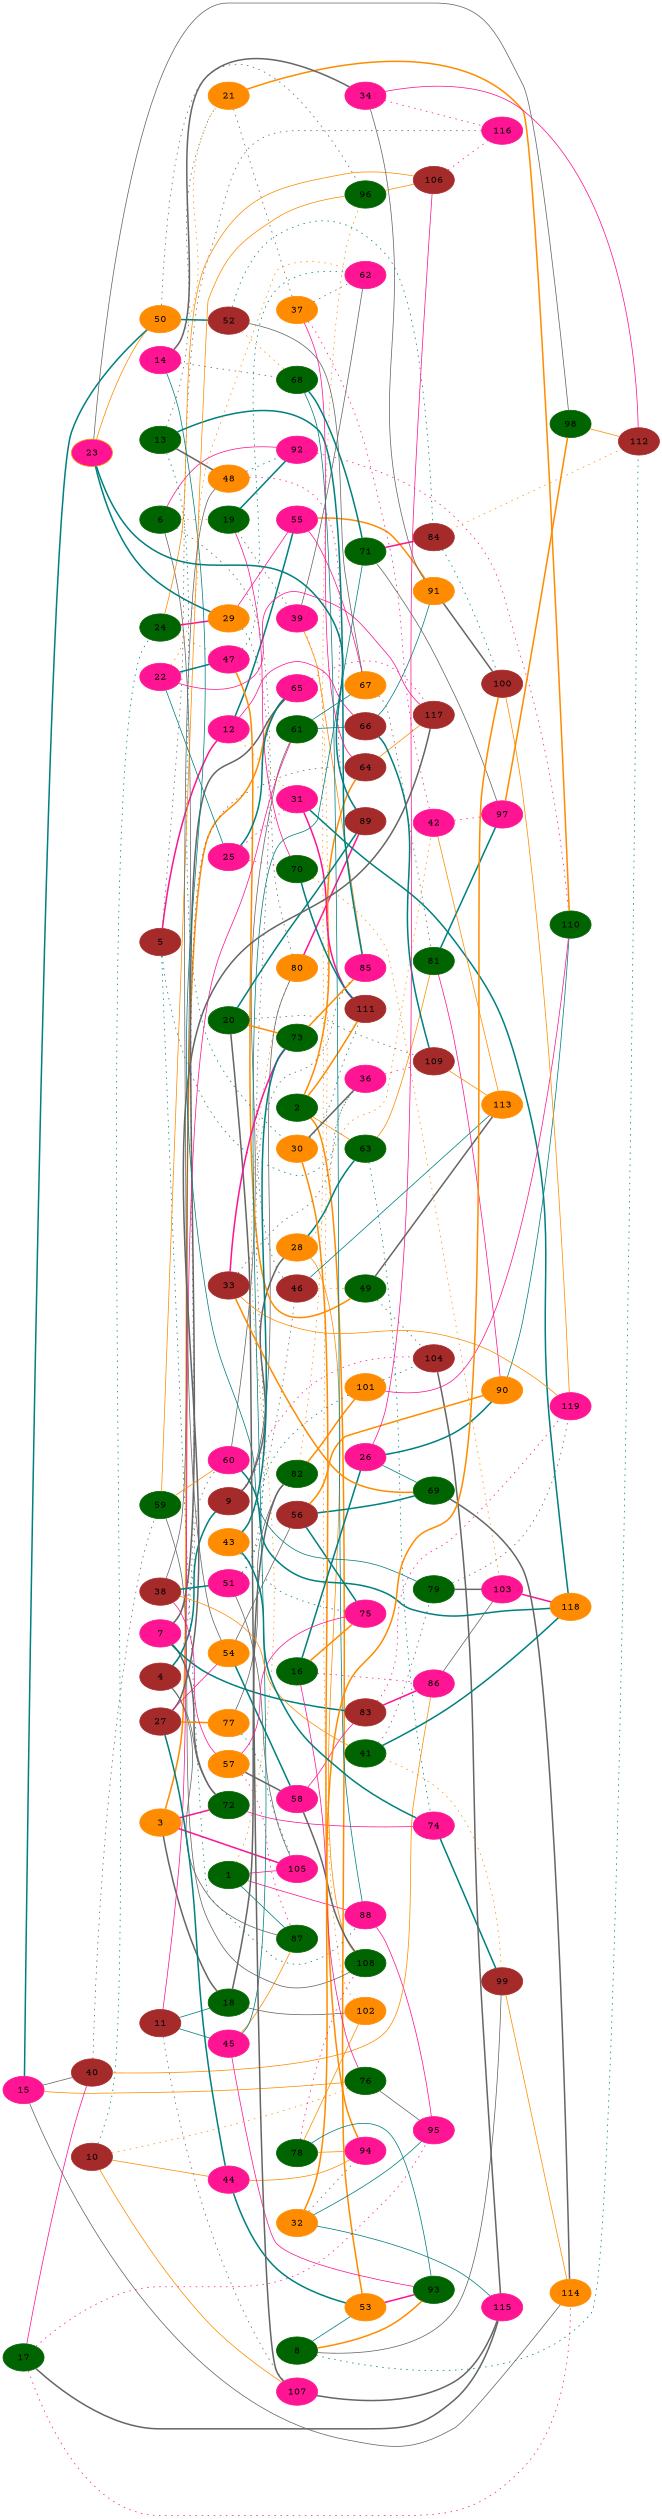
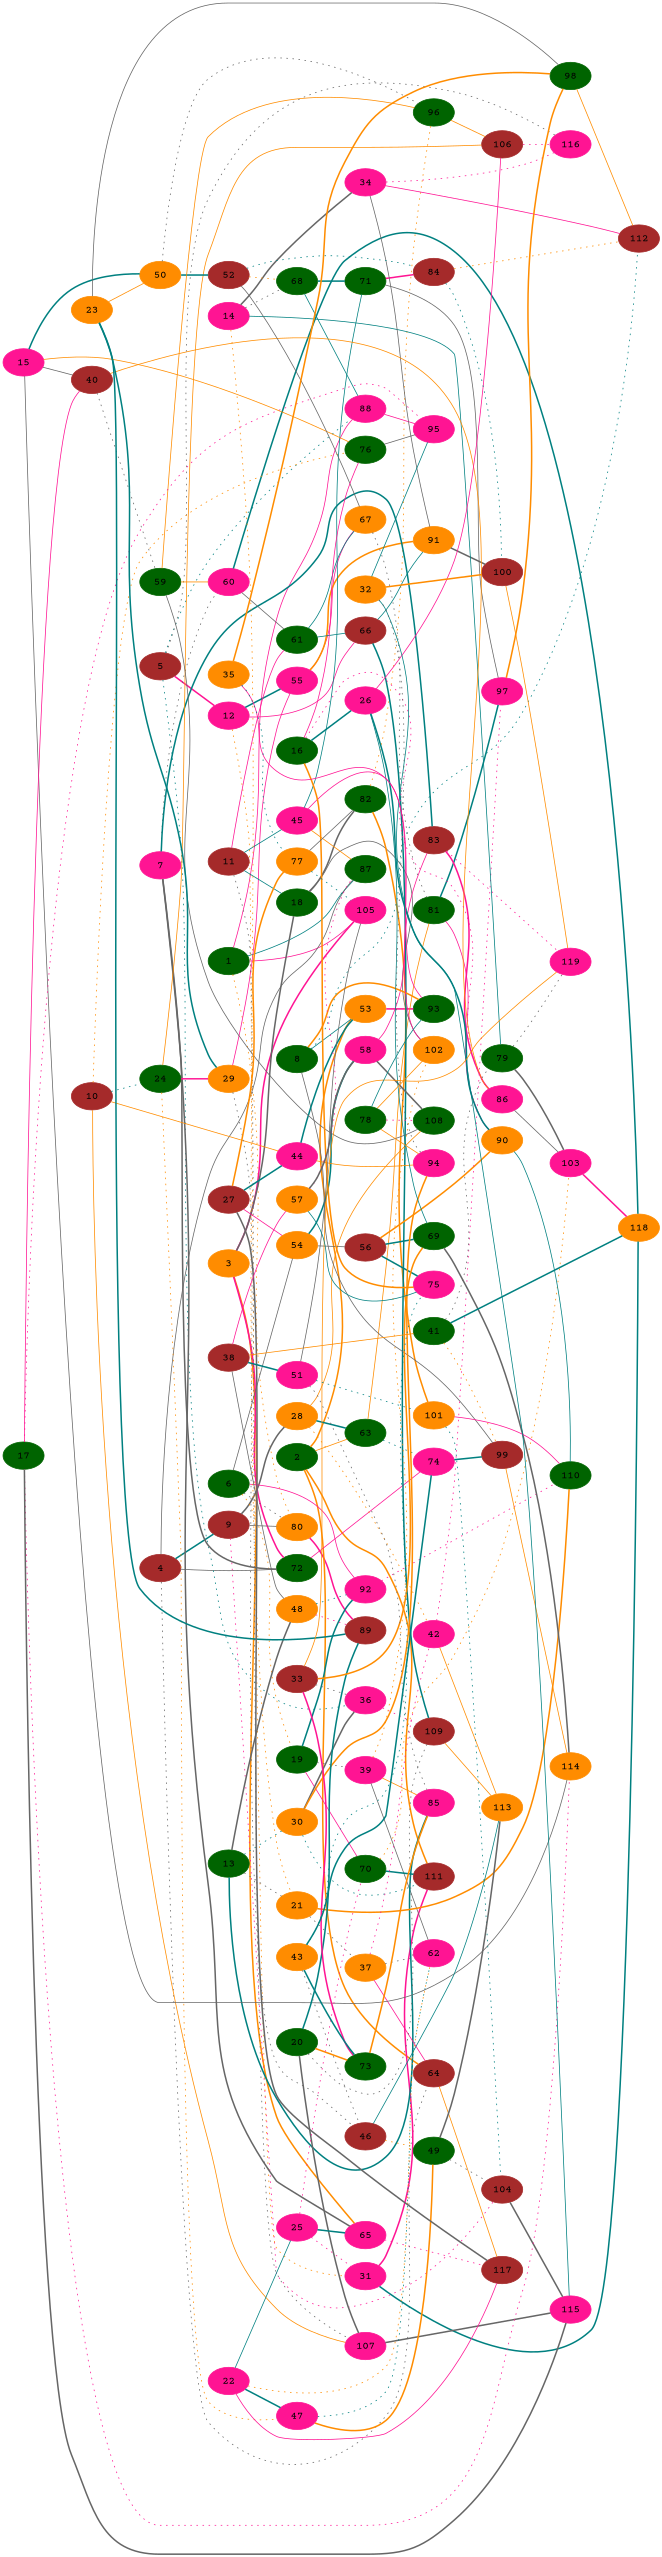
(92, 453) -> (92, 310)
none -> (229, 675)
(278, 1649) -> (356, 1298)
